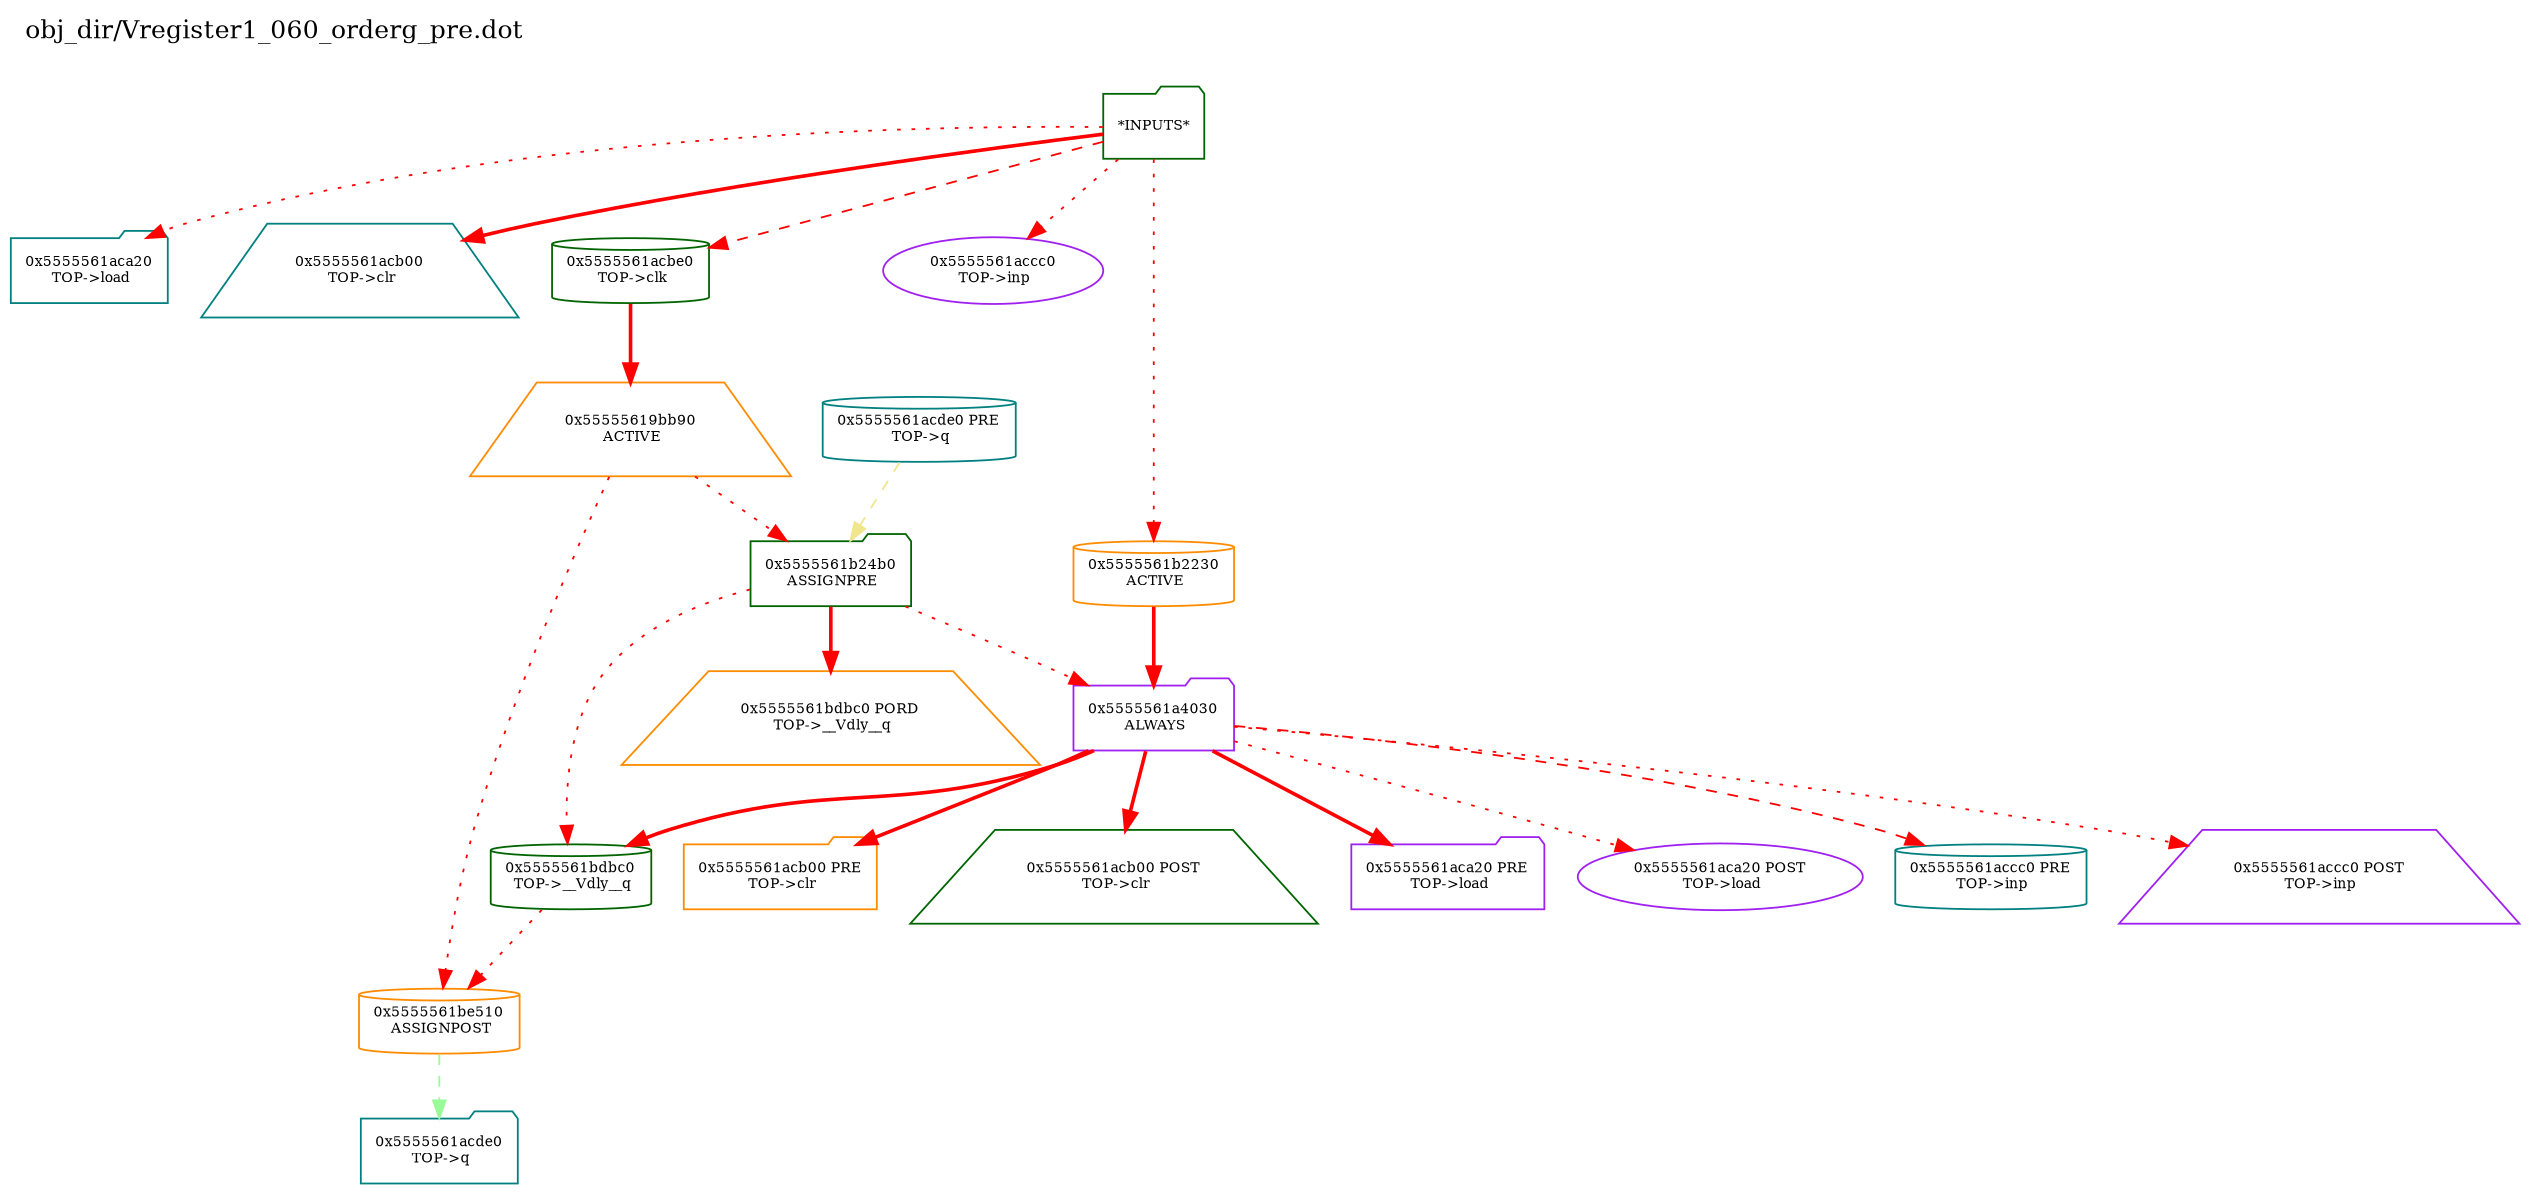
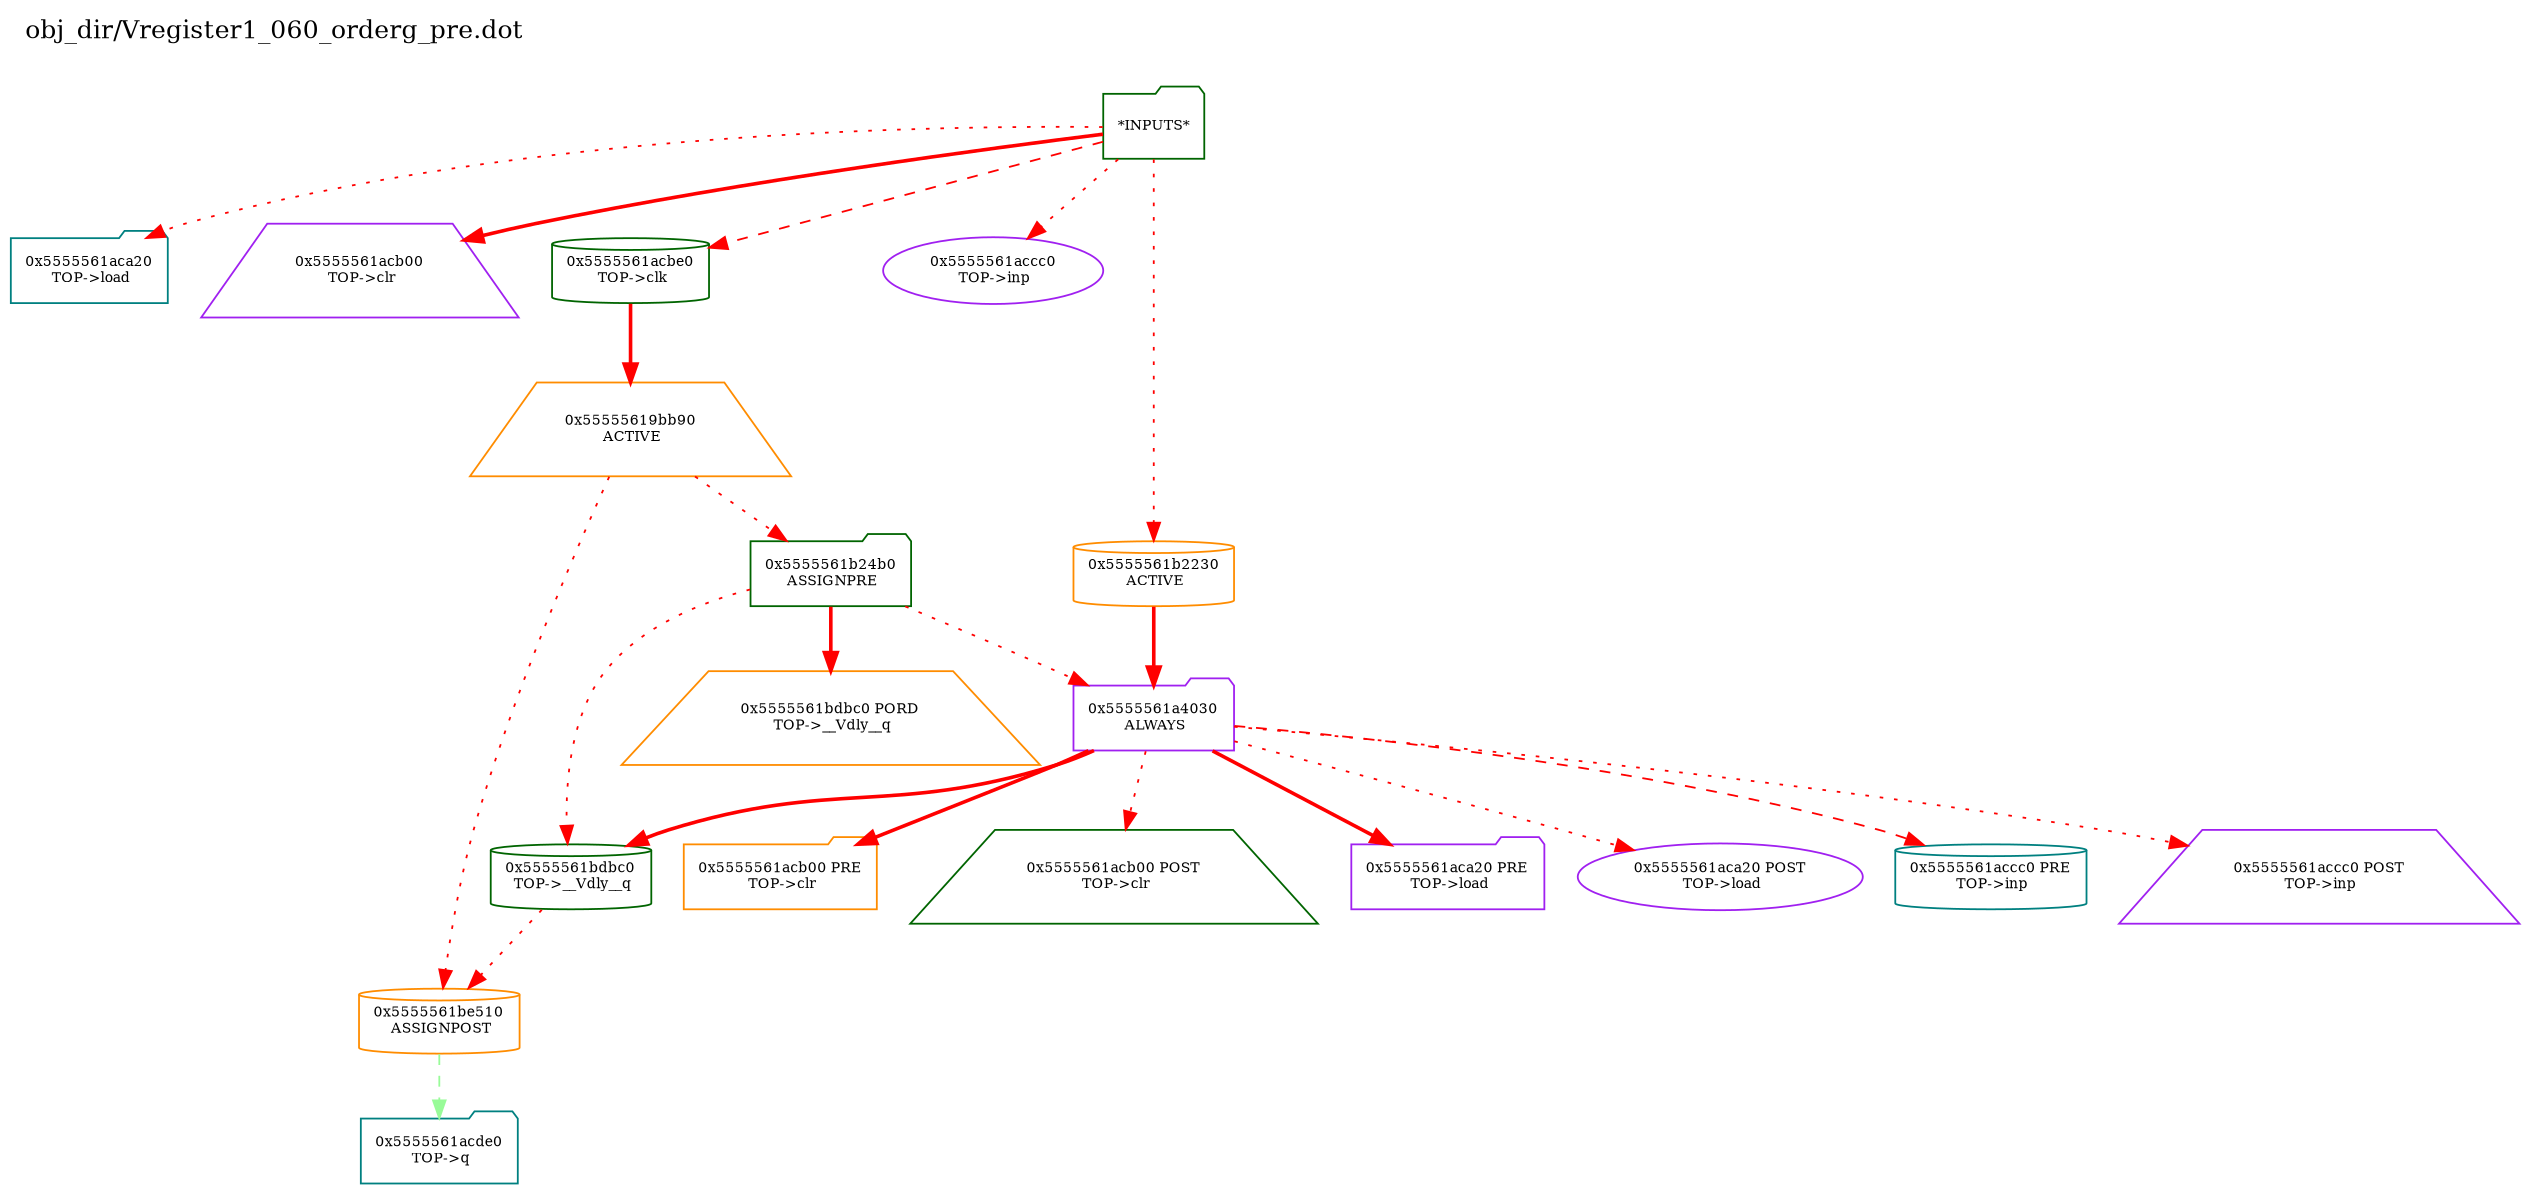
(360, 271) -> (360, 271)
(919, 429) -> none
(1138, 782) -> (1138, 782)
